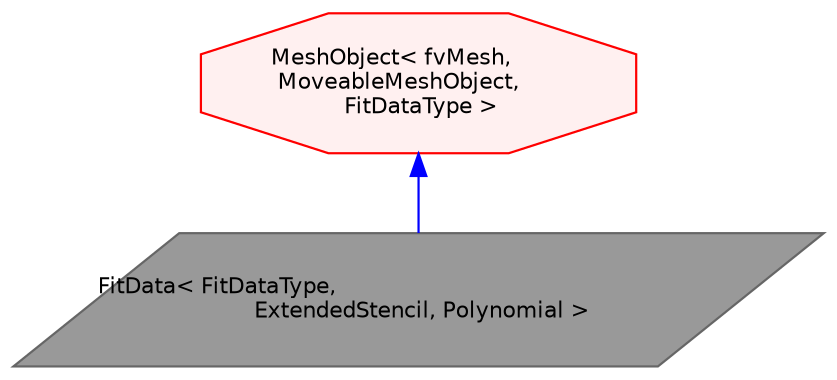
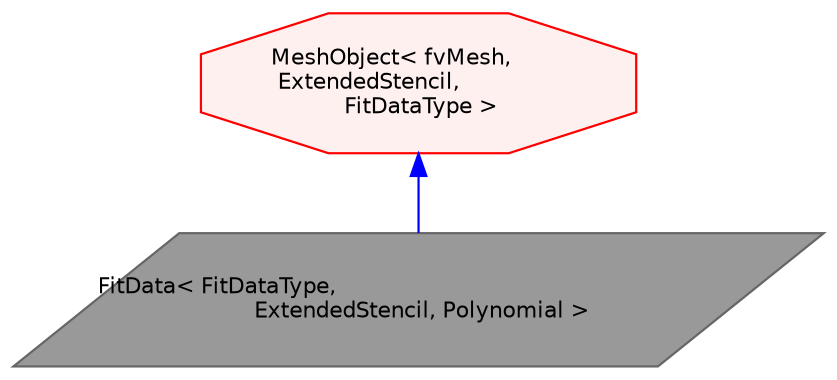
(419, 83) -> (419, 83)
